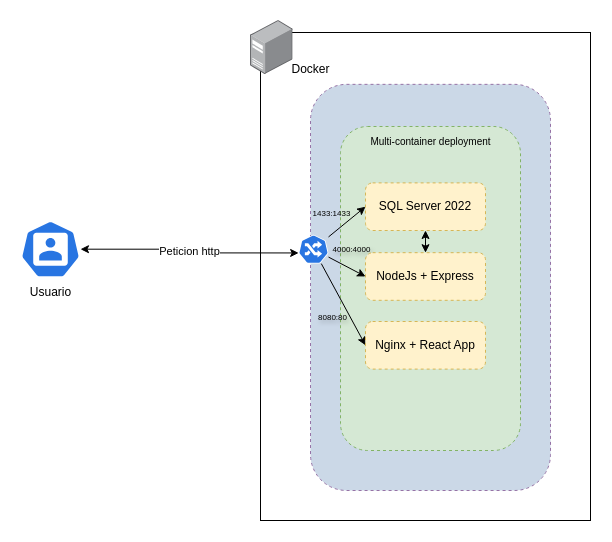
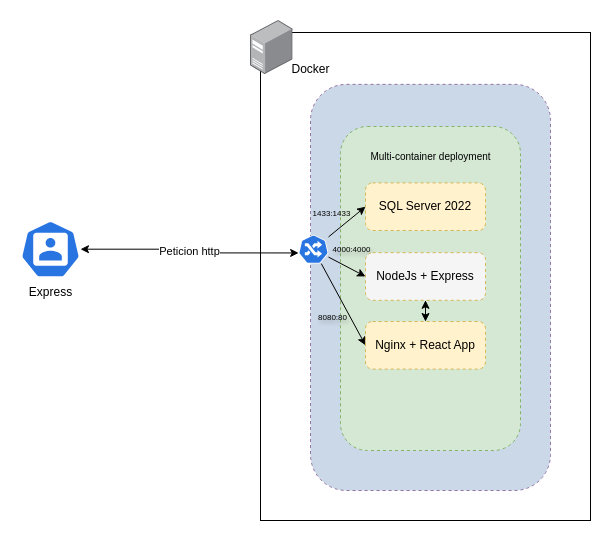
(431, 142) -> (431, 157)
(426, 242) -> none
(426, 277) -> (426, 277)
(51, 293) -> (51, 293)
none -> (426, 311)
